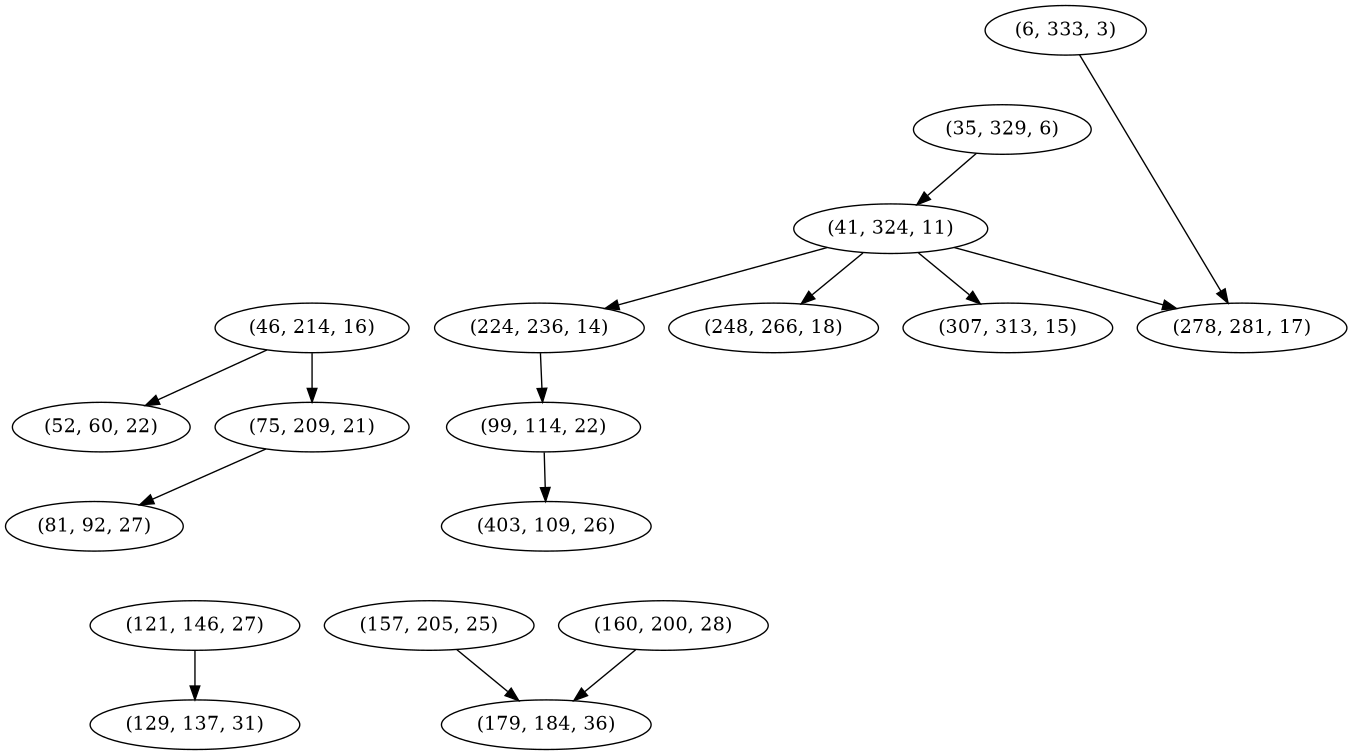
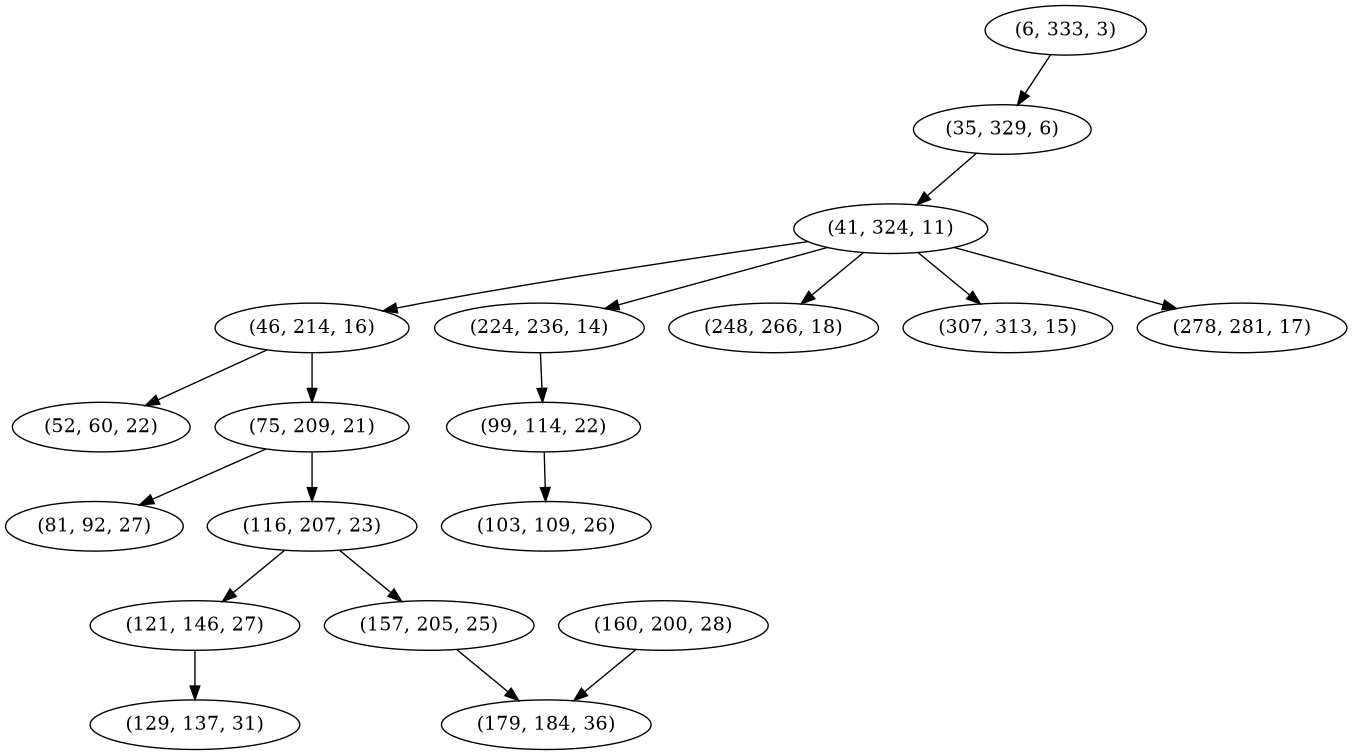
(1150, 173) -> (1038, 74)
none -> (602, 273)
none -> (312, 526)
(546, 526) -> (546, 526)
